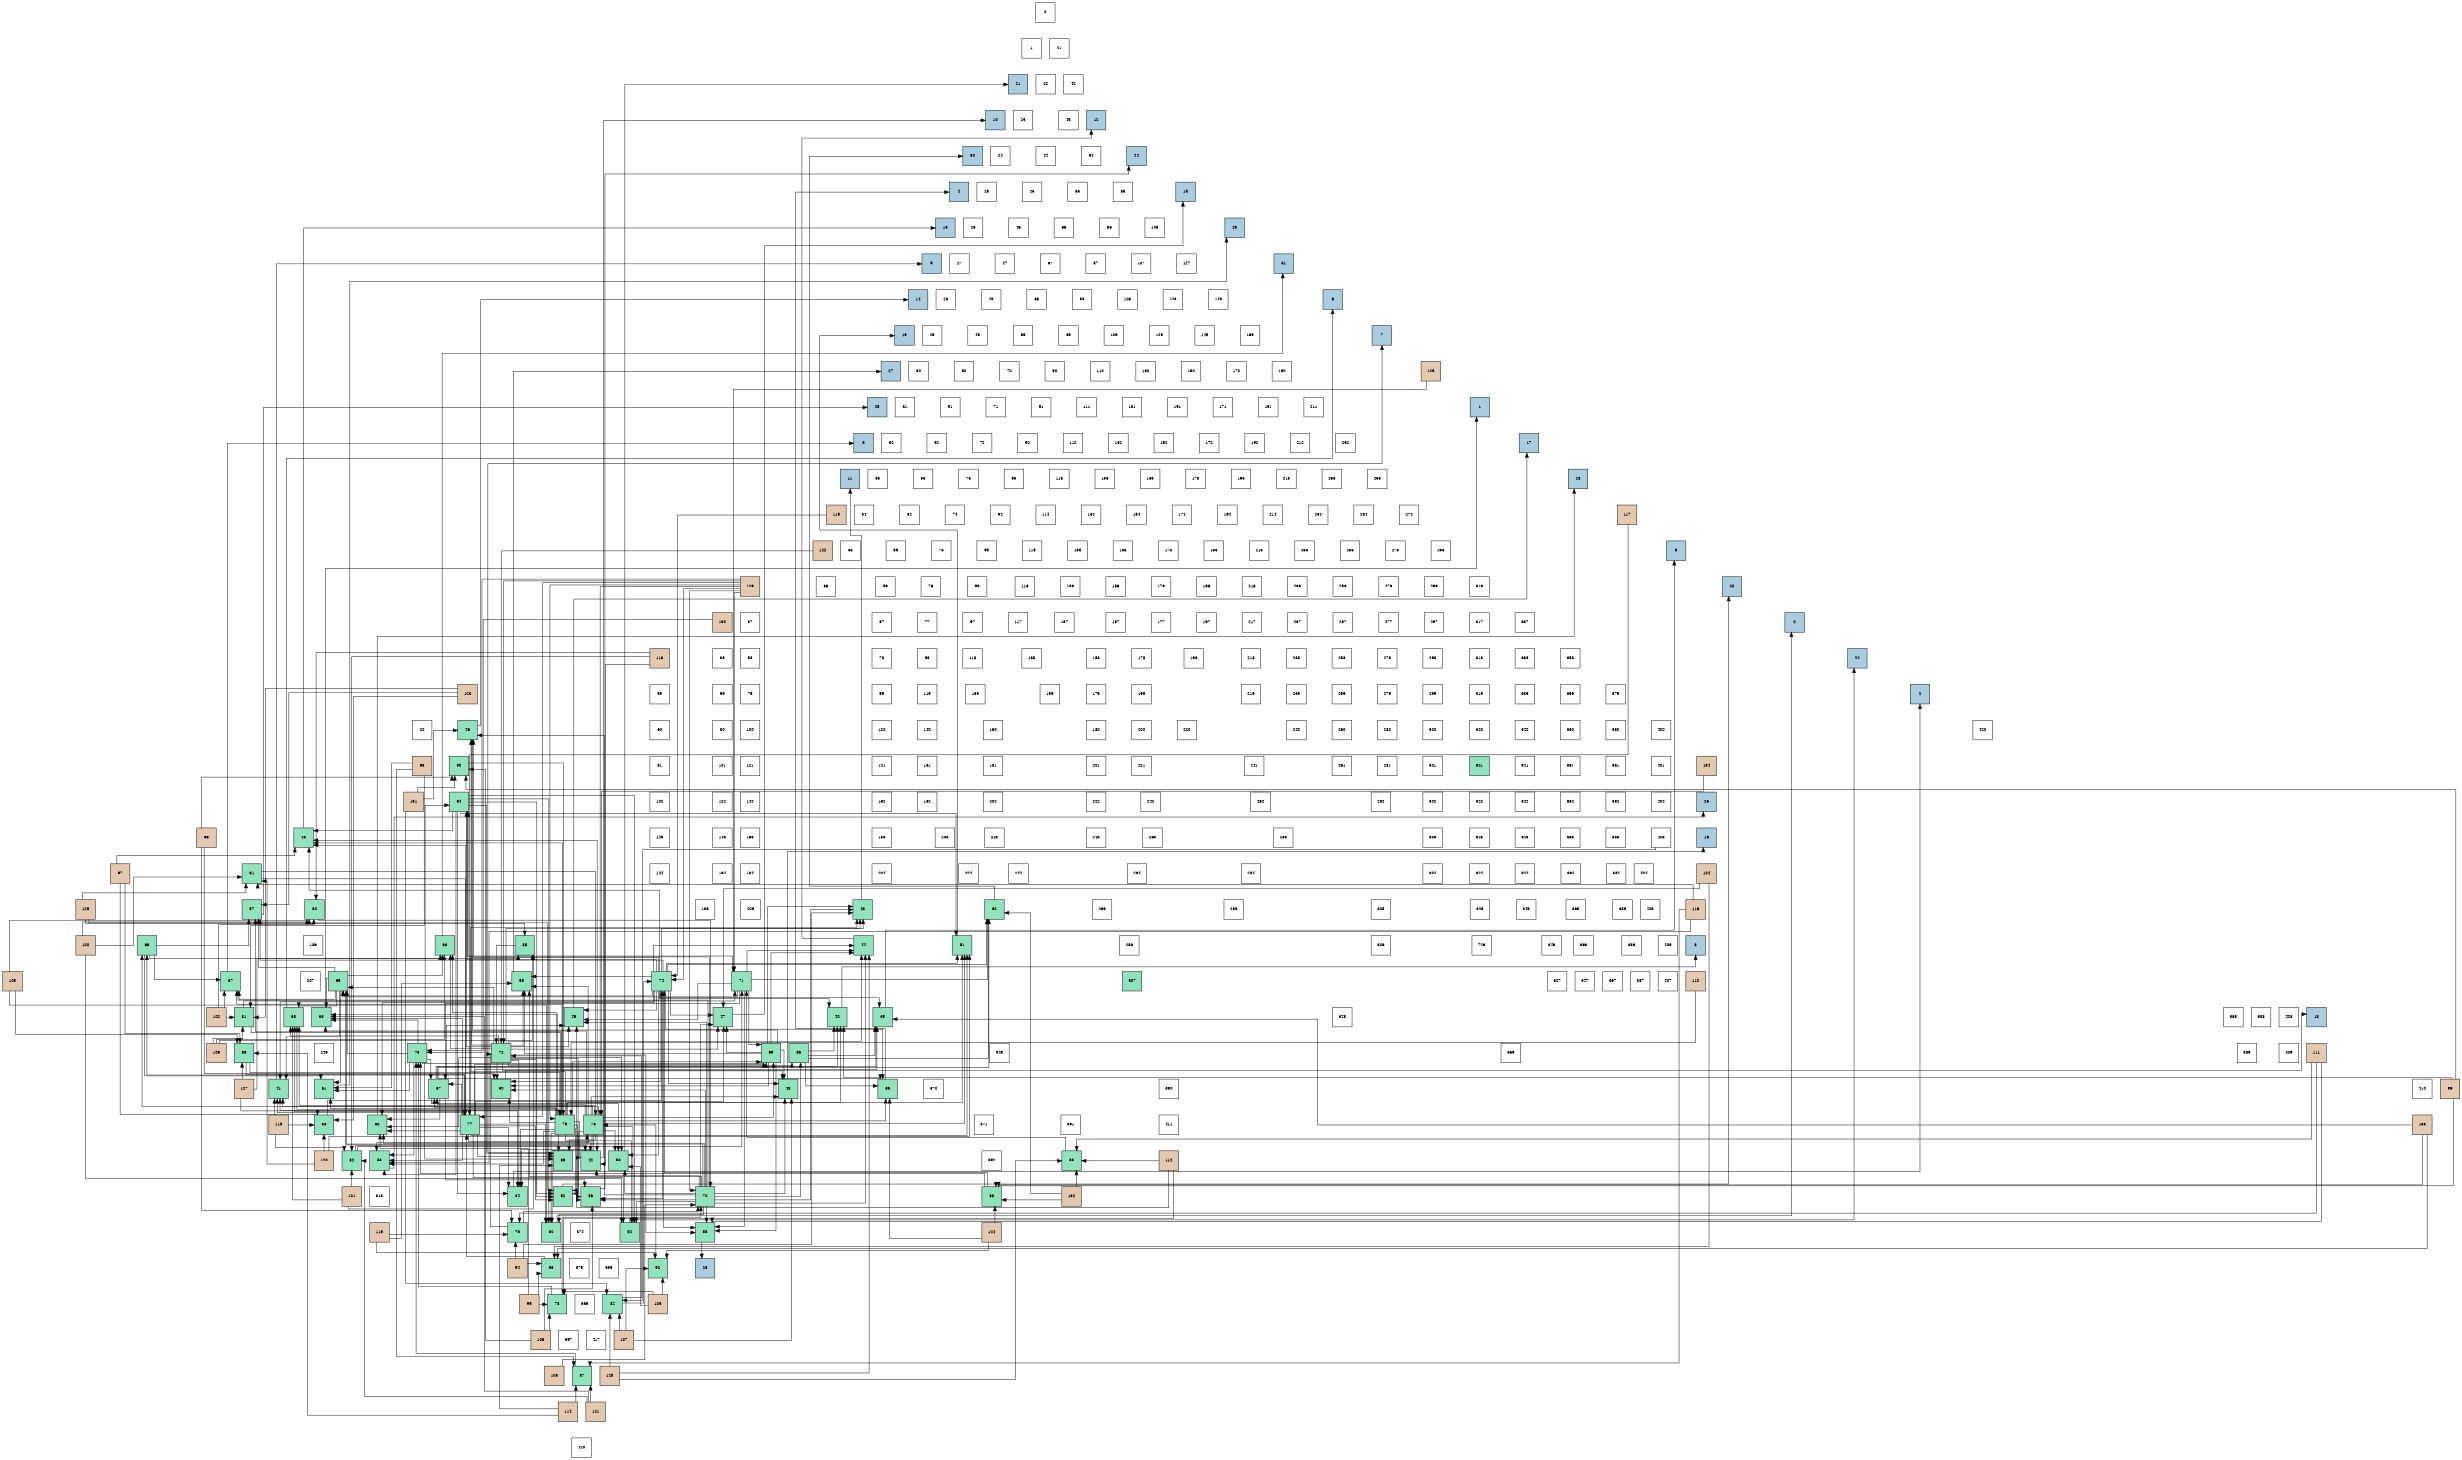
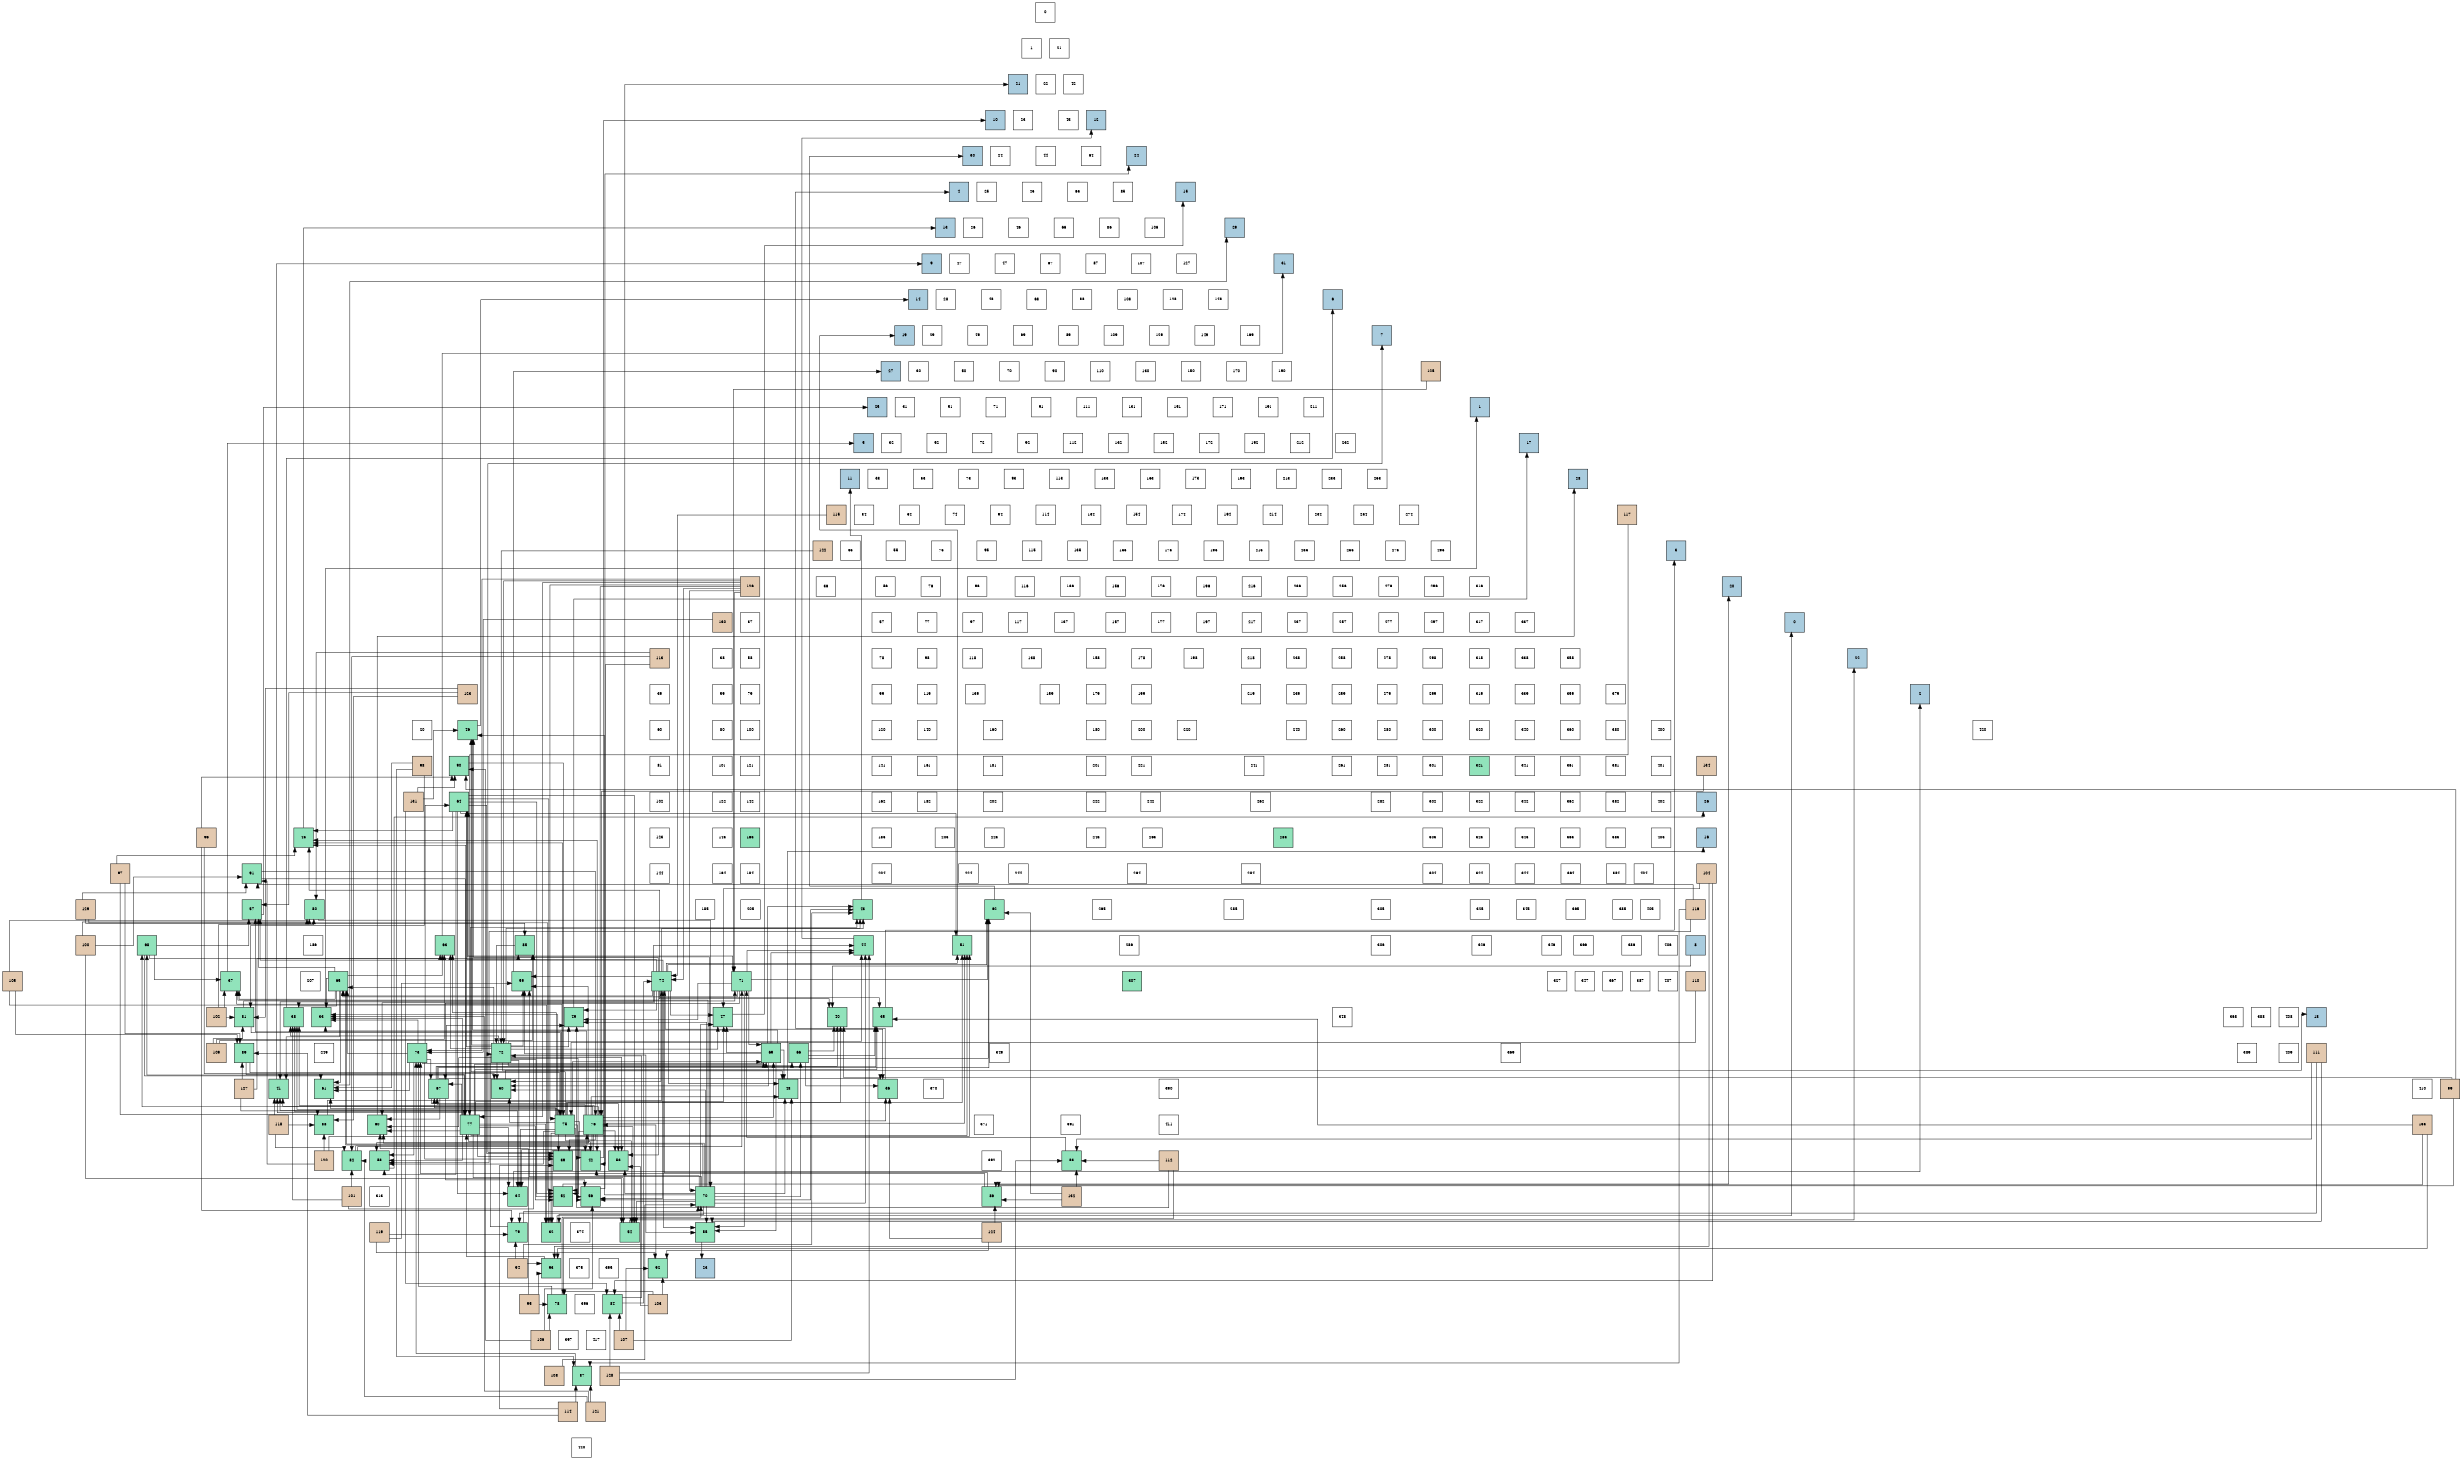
(750, 838) -> (750, 838)
(1283, 838) -> (1283, 838)
(769, 850) -> (1358, 1281)
(1482, 945) -> (1482, 945)
(1252, 967) -> (1249, 966)
